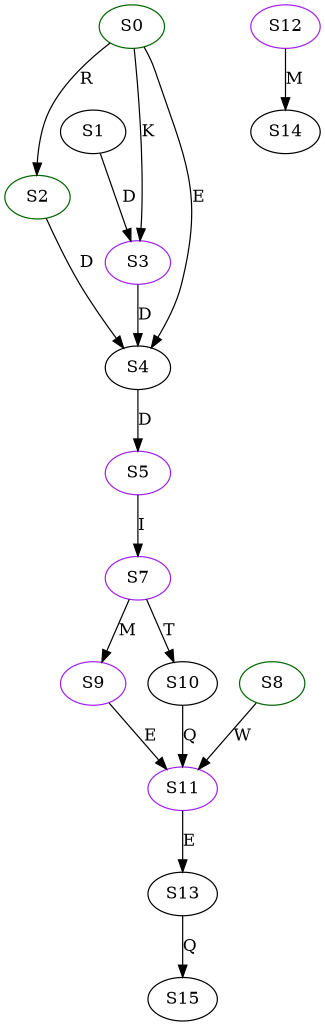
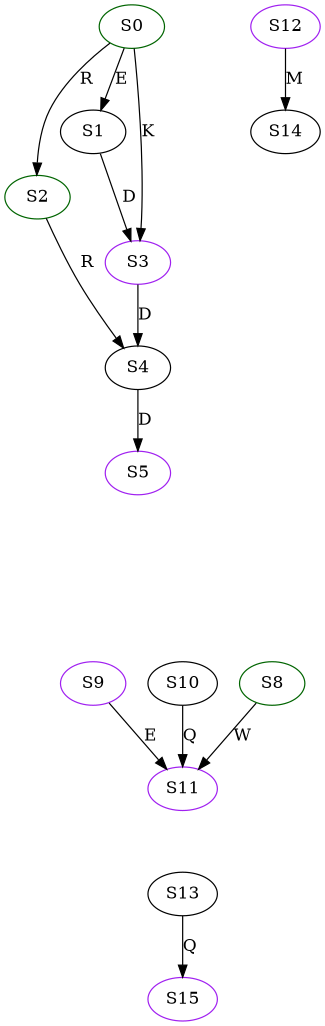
(190, 191) -> (115, 74)
(87, 263) -> (87, 263)
(138, 578) -> none
(183, 835) -> none
(183, 999) -> (183, 999)
